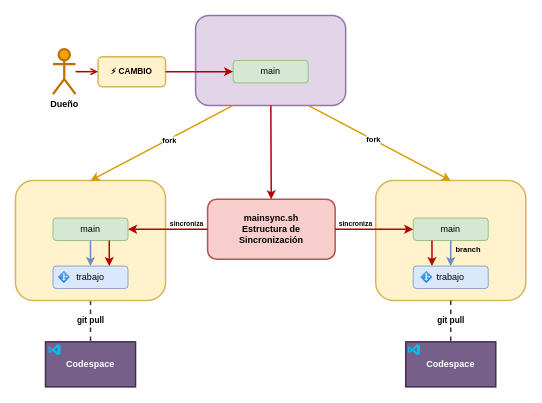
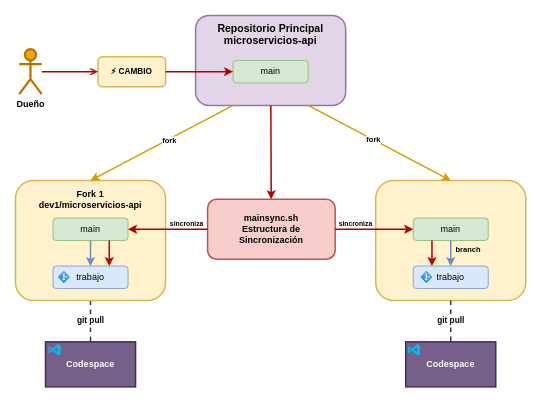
none -> (270, 34)
(64, 72) -> (30, 72)
none -> (90, 199)
